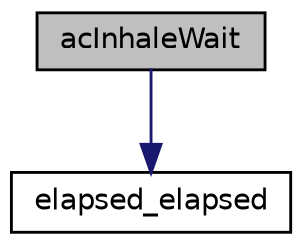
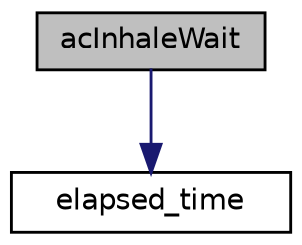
(151, 202) -> (151, 202)
